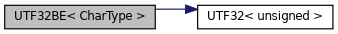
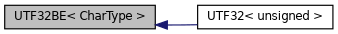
(171, 9) -> (182, 25)
